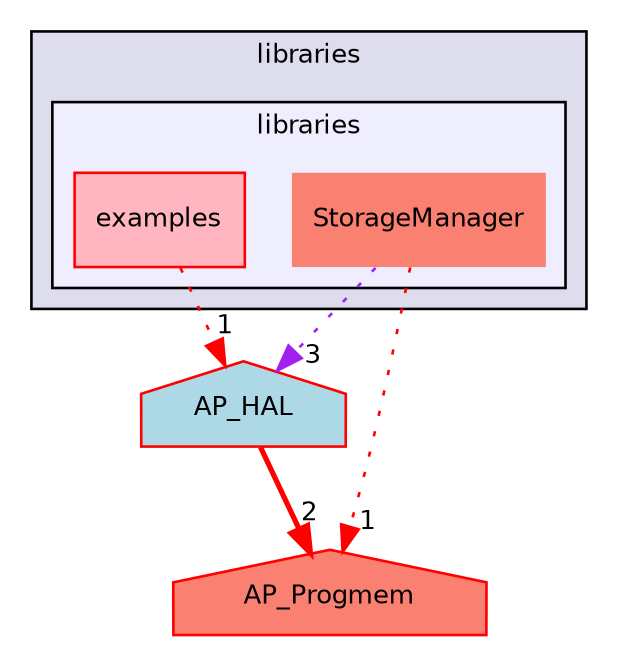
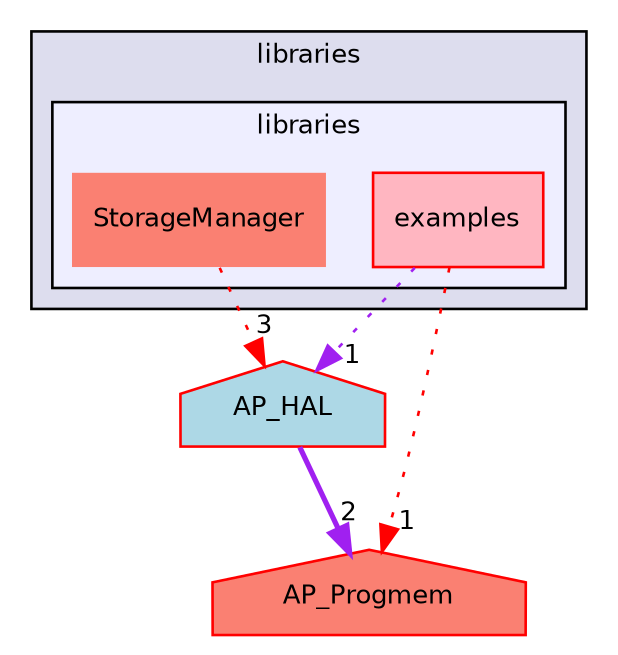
(197, 305) -> (359, 326)
(319, 326) -> (237, 305)
(383, 397) -> (422, 397)
(280, 488) -> (319, 488)
